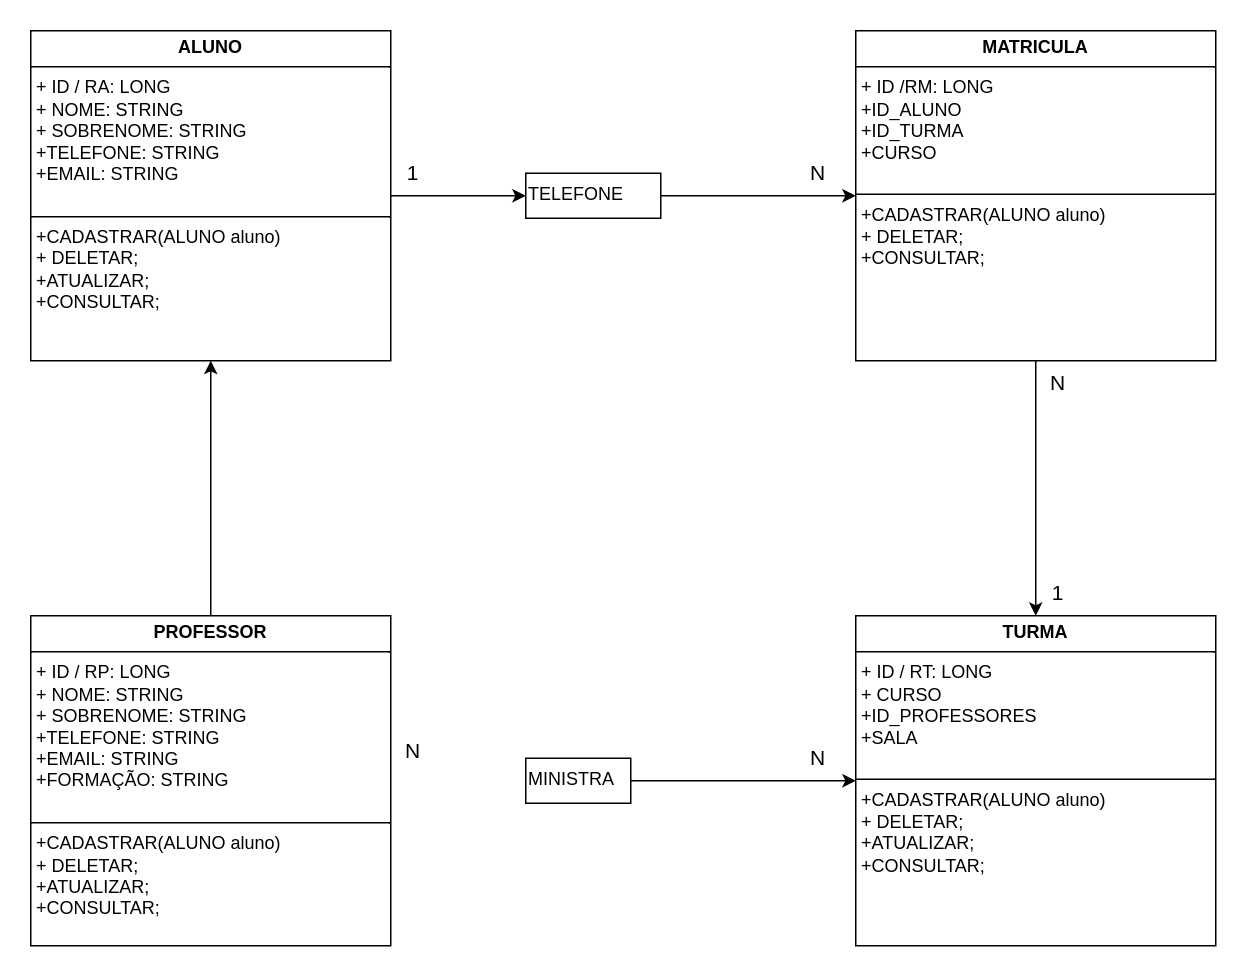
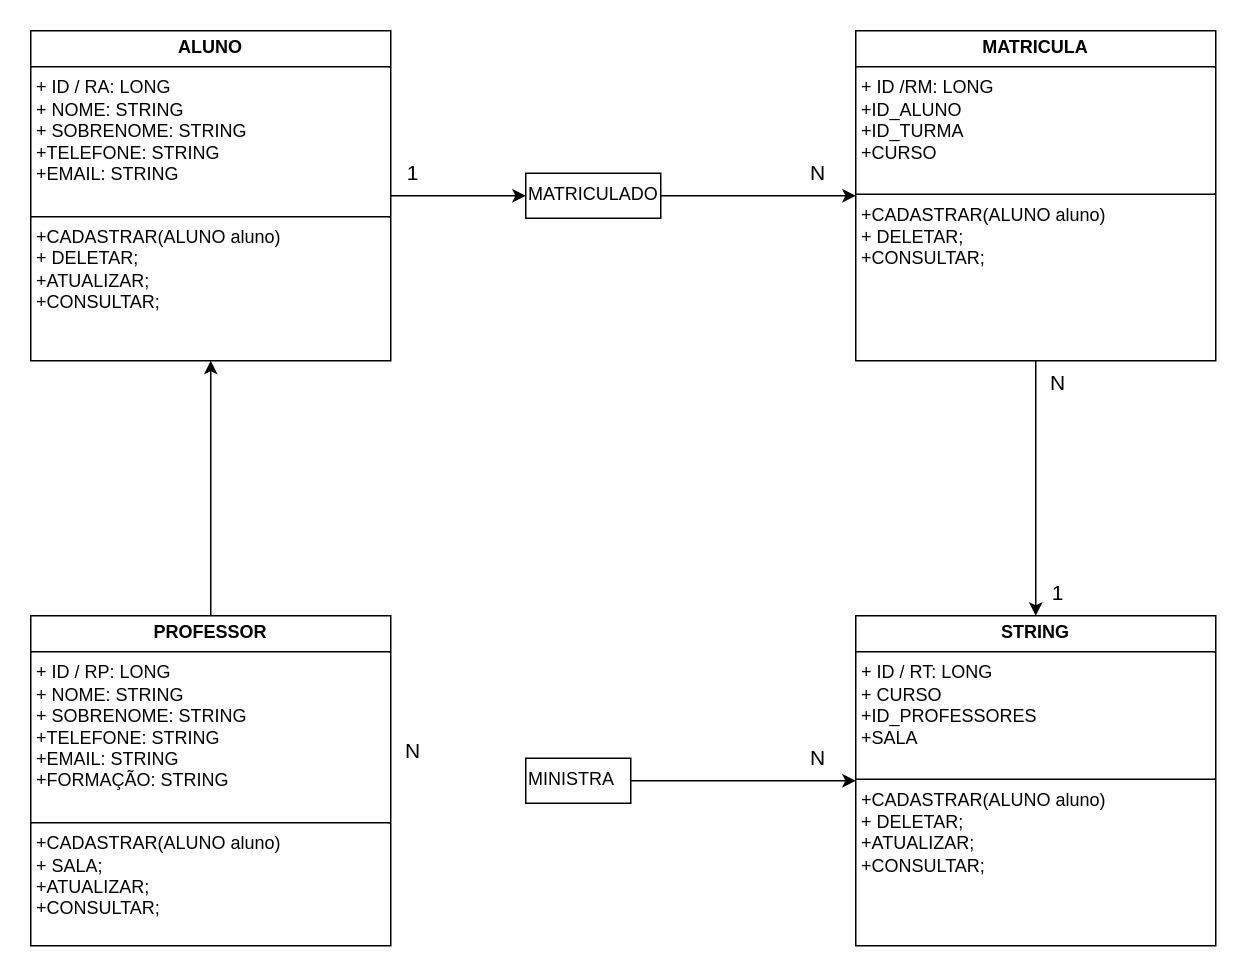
(569, 195) -> (584, 195)
(967, 713) -> (967, 713)
(142, 735) -> (142, 735)
